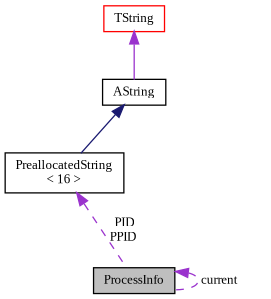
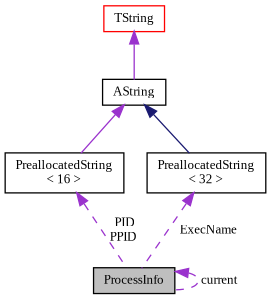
(98, 134) -> (98, 134)
none -> (206, 173)
